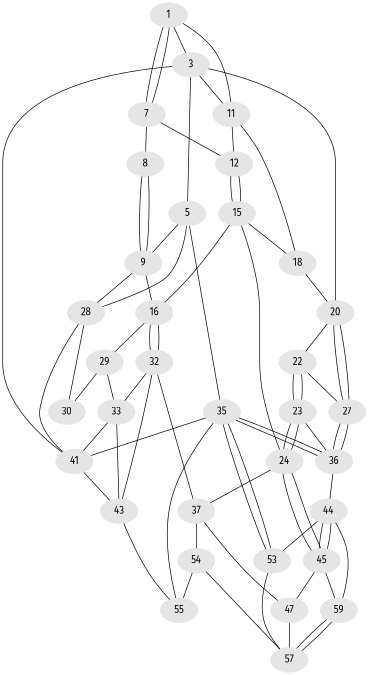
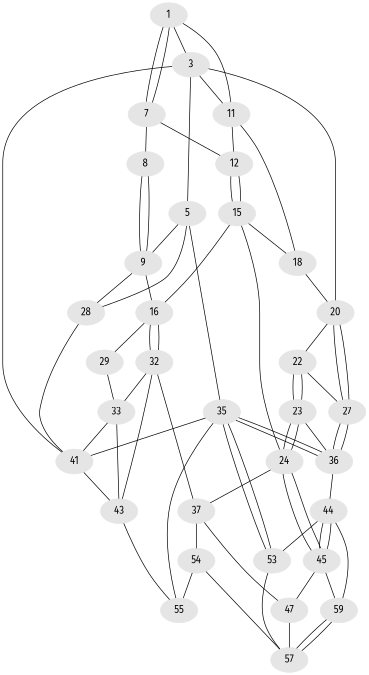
(67, 412) -> none
